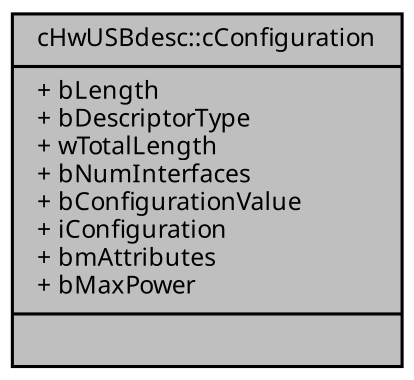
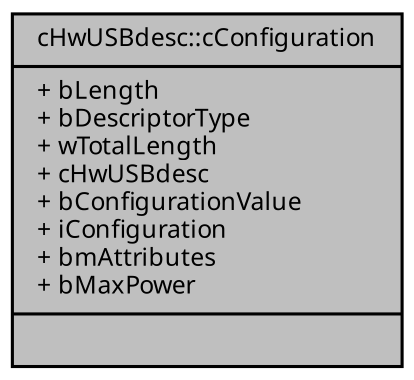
(145, 175) -> (124, 175)
